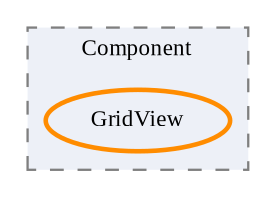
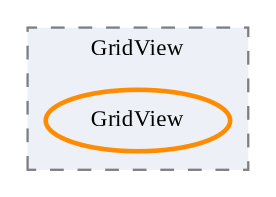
(138, 49) -> (138, 49)
